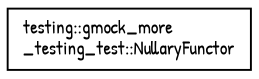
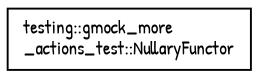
(129, 39) -> (129, 39)
